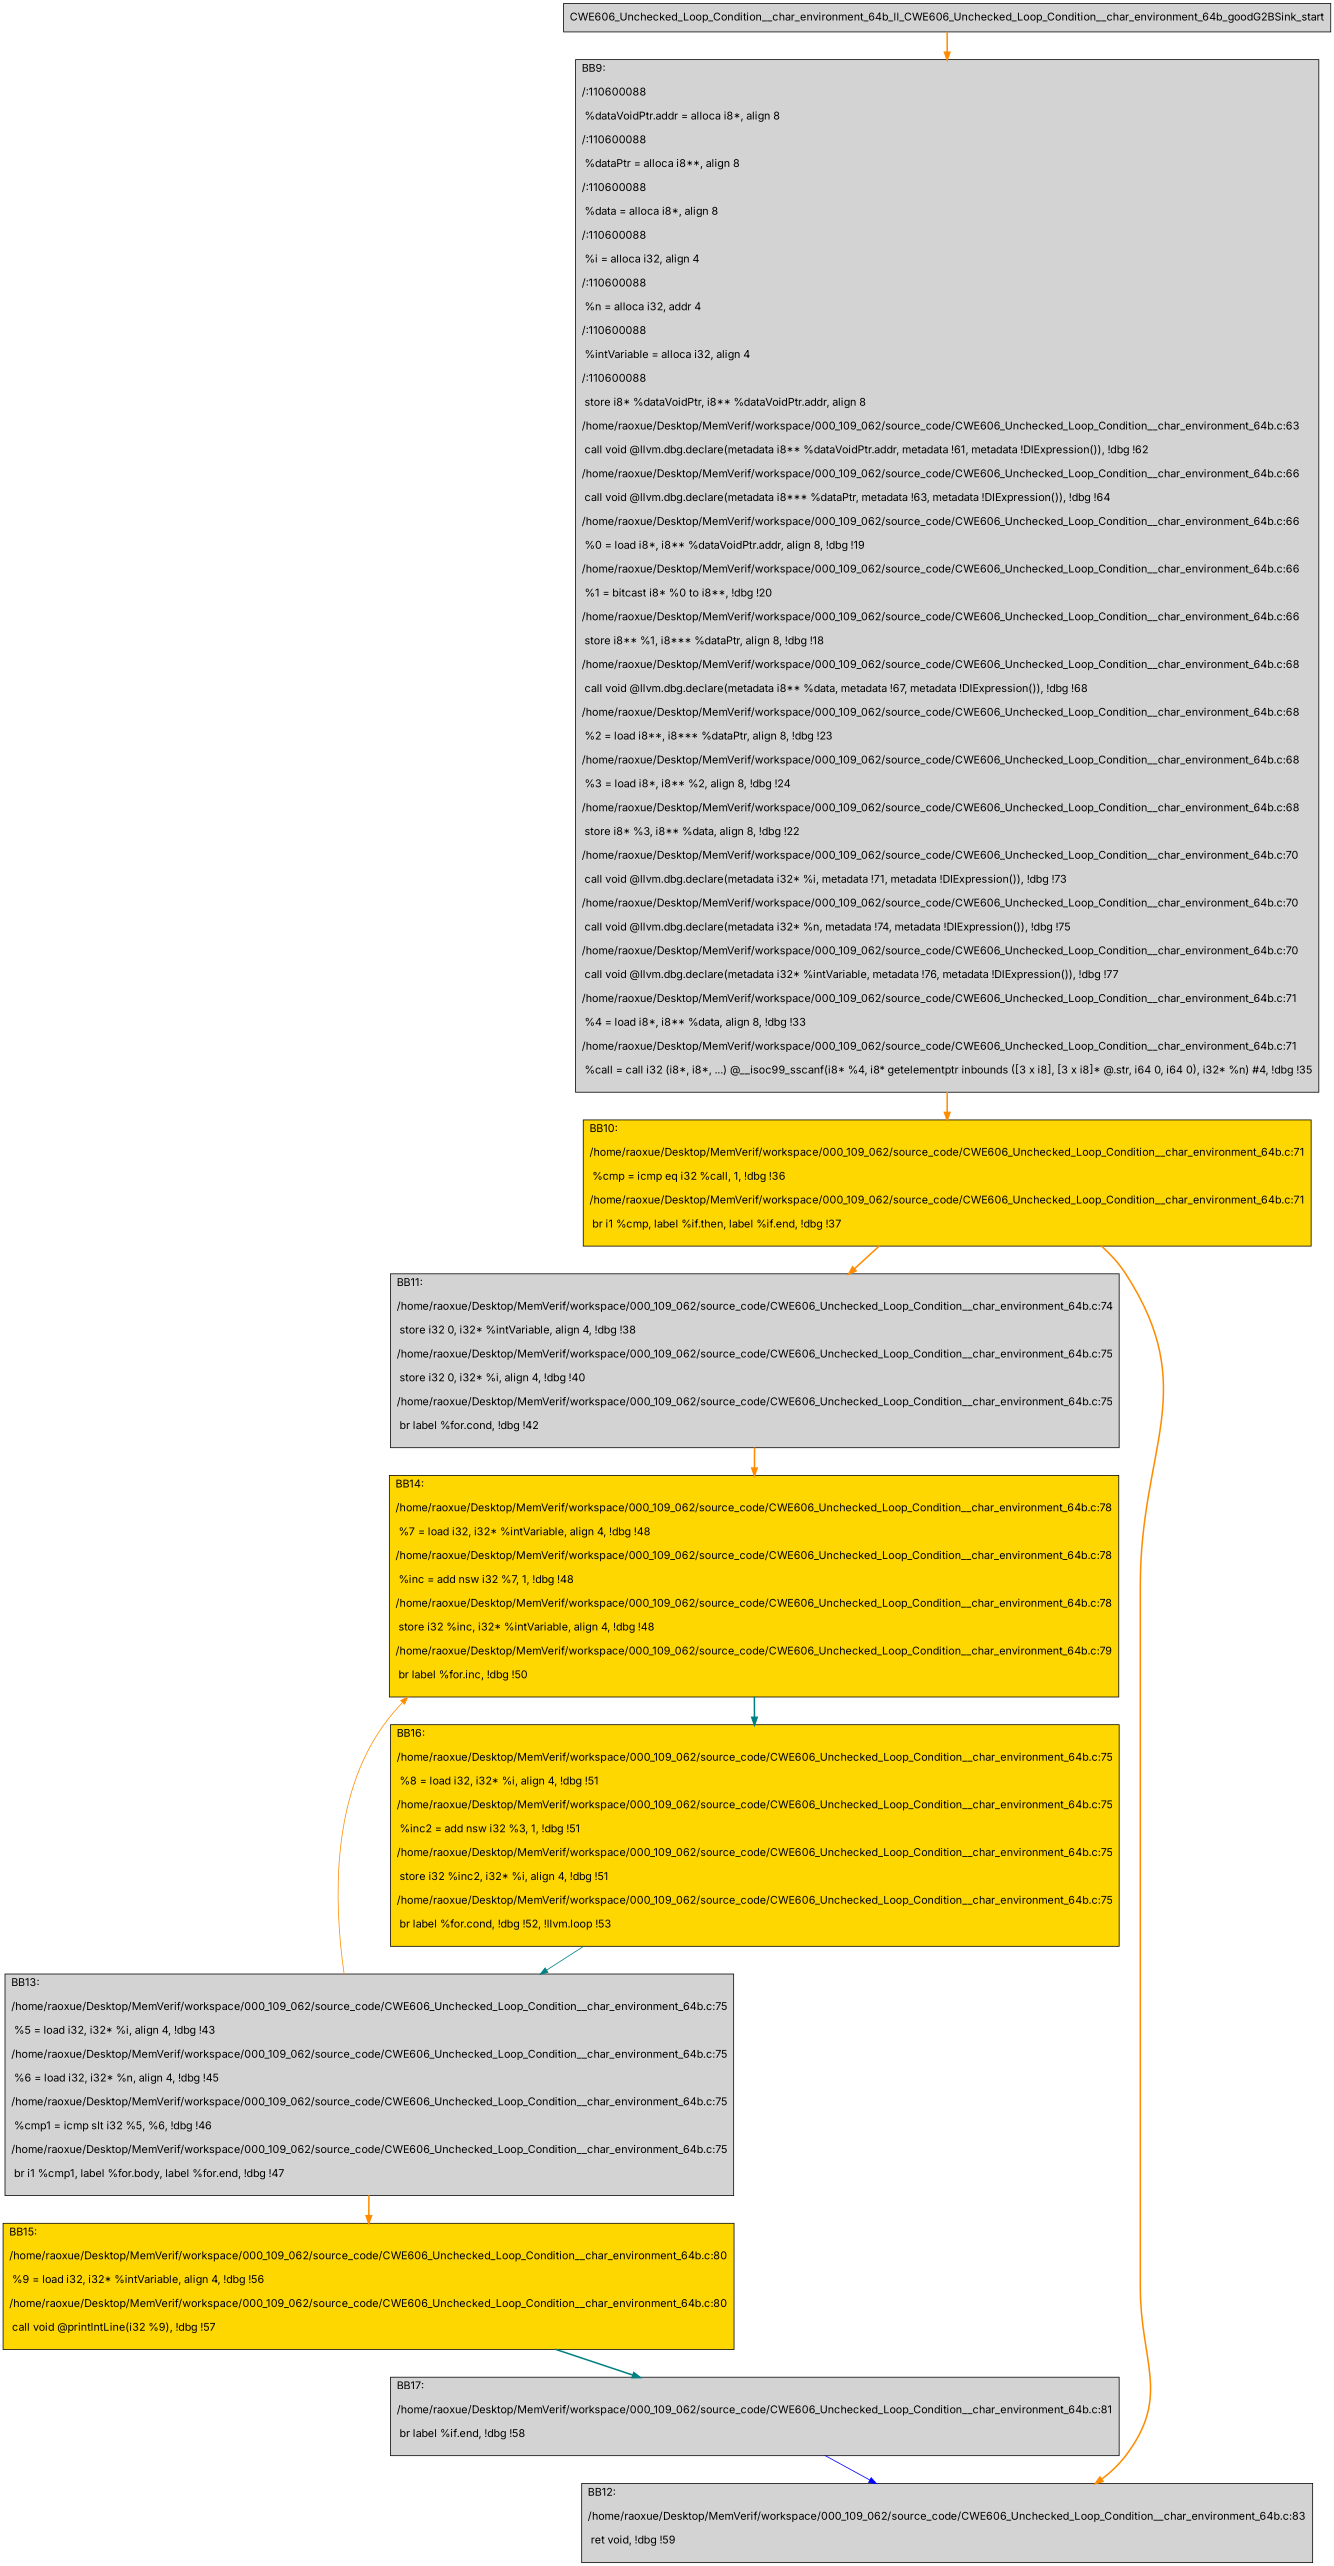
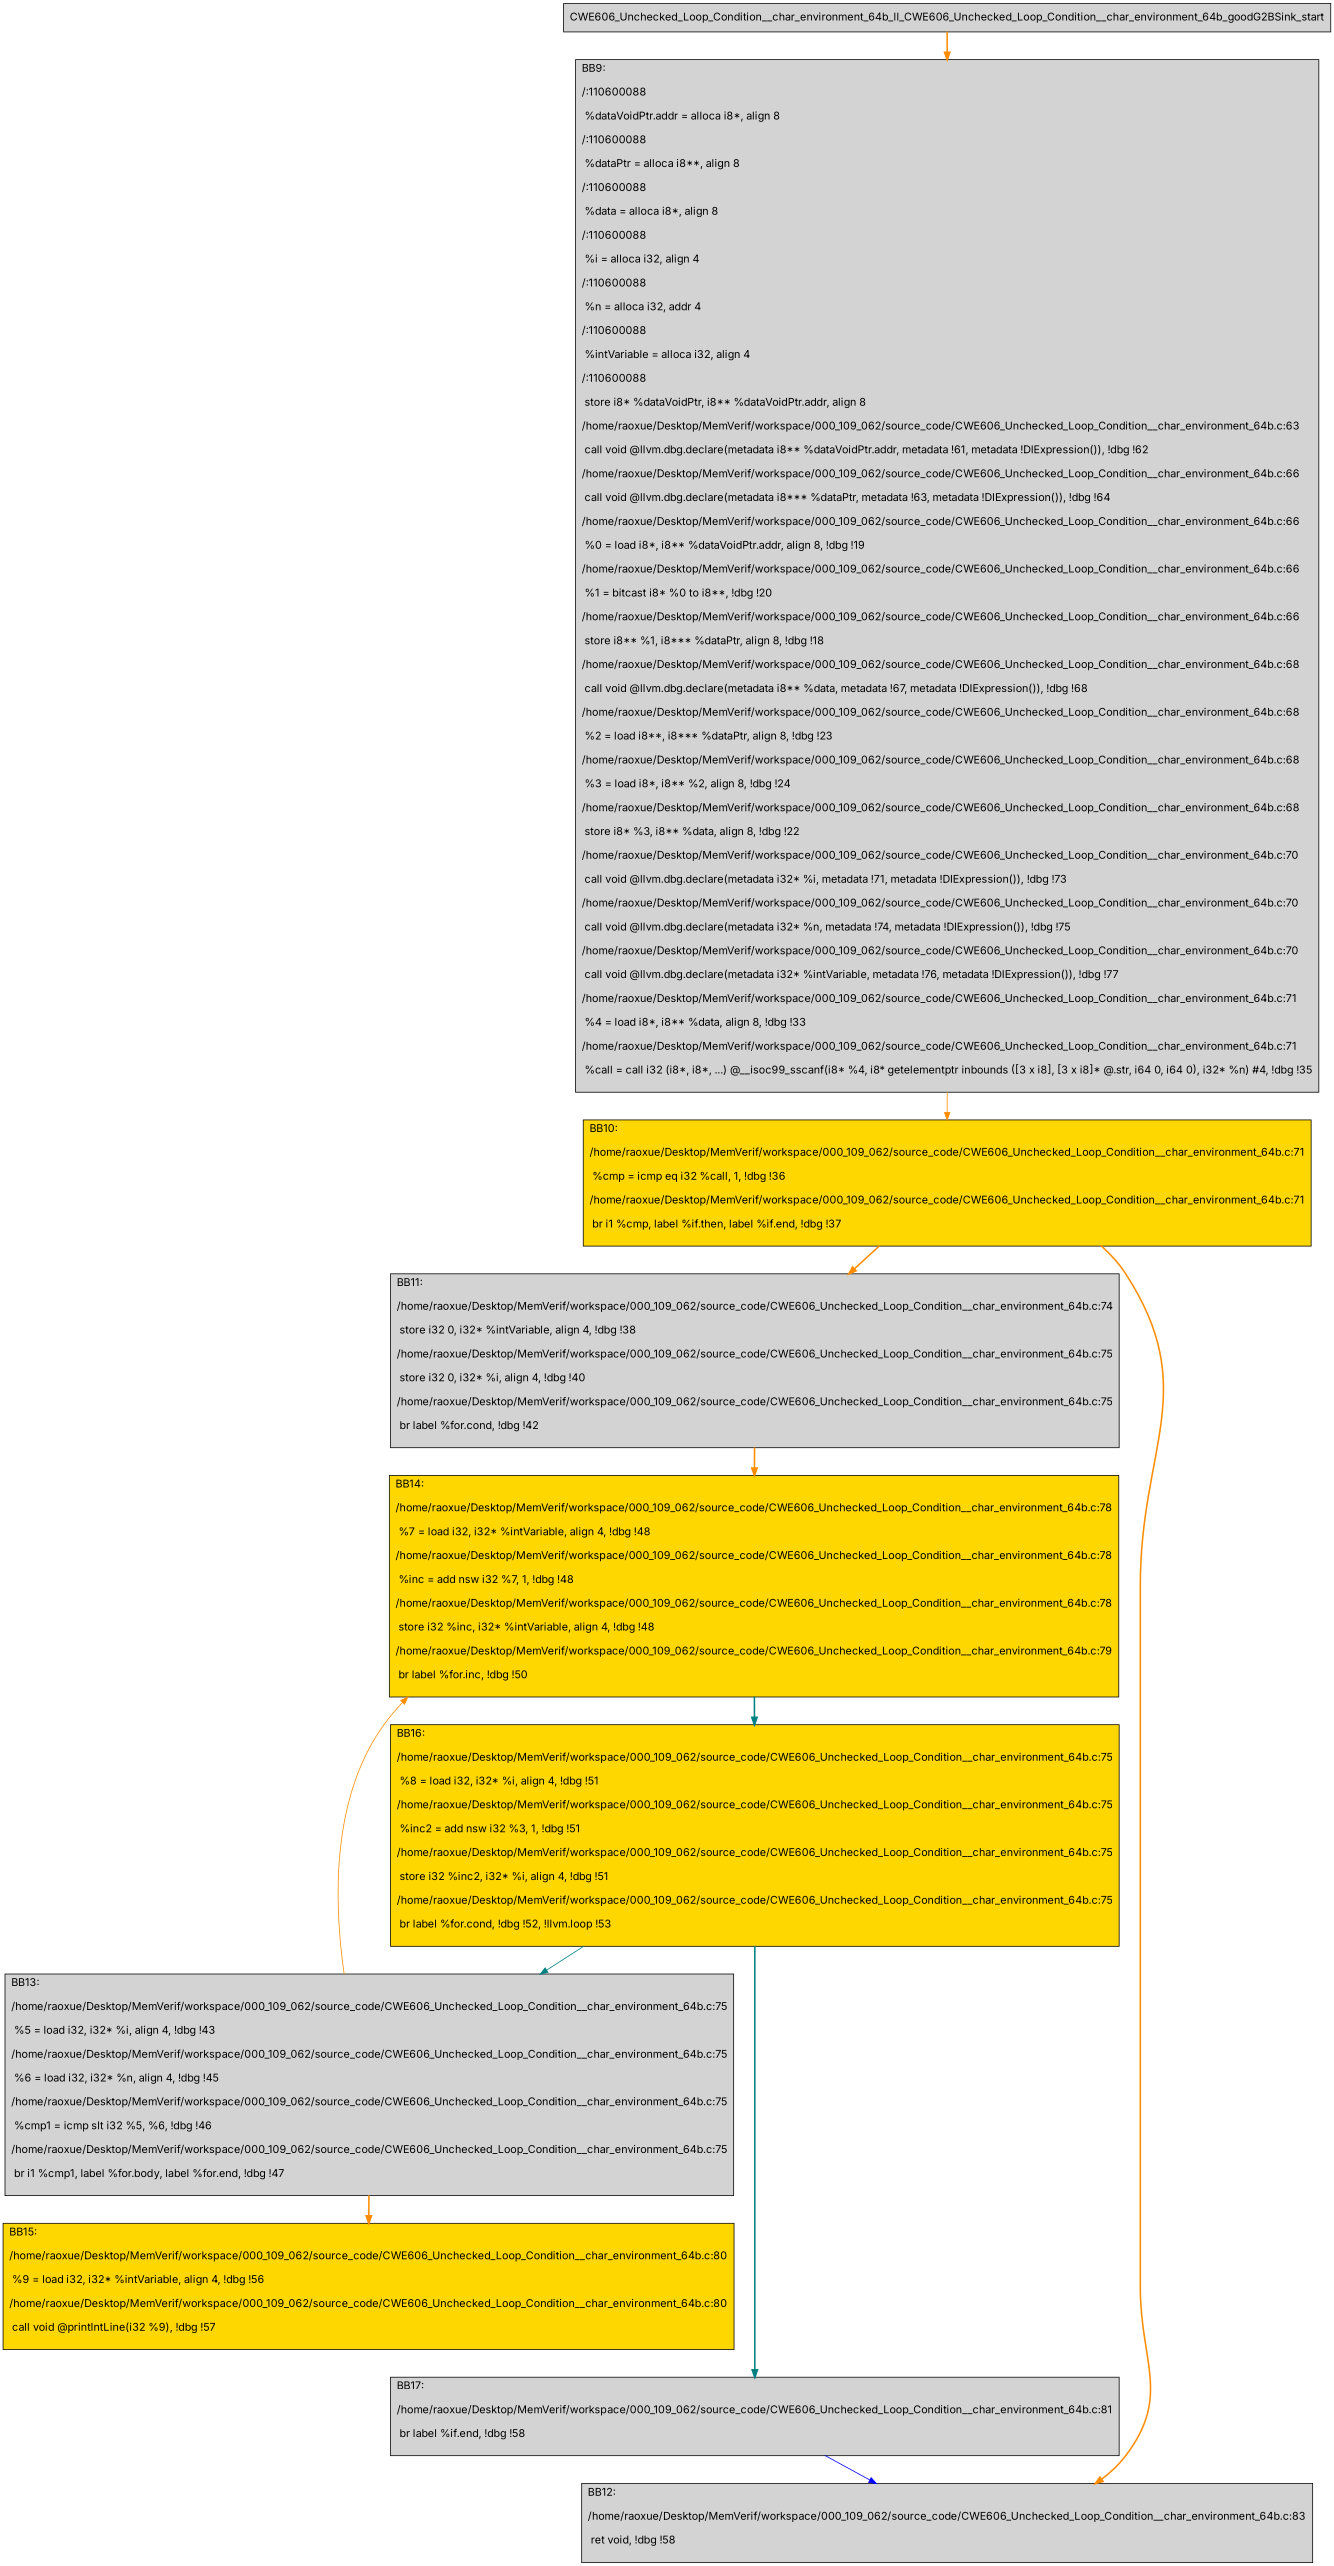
(947, 1102) -> (947, 1102)
(594, 2362) -> (755, 2158)
(632, 2540) -> (632, 2540)
